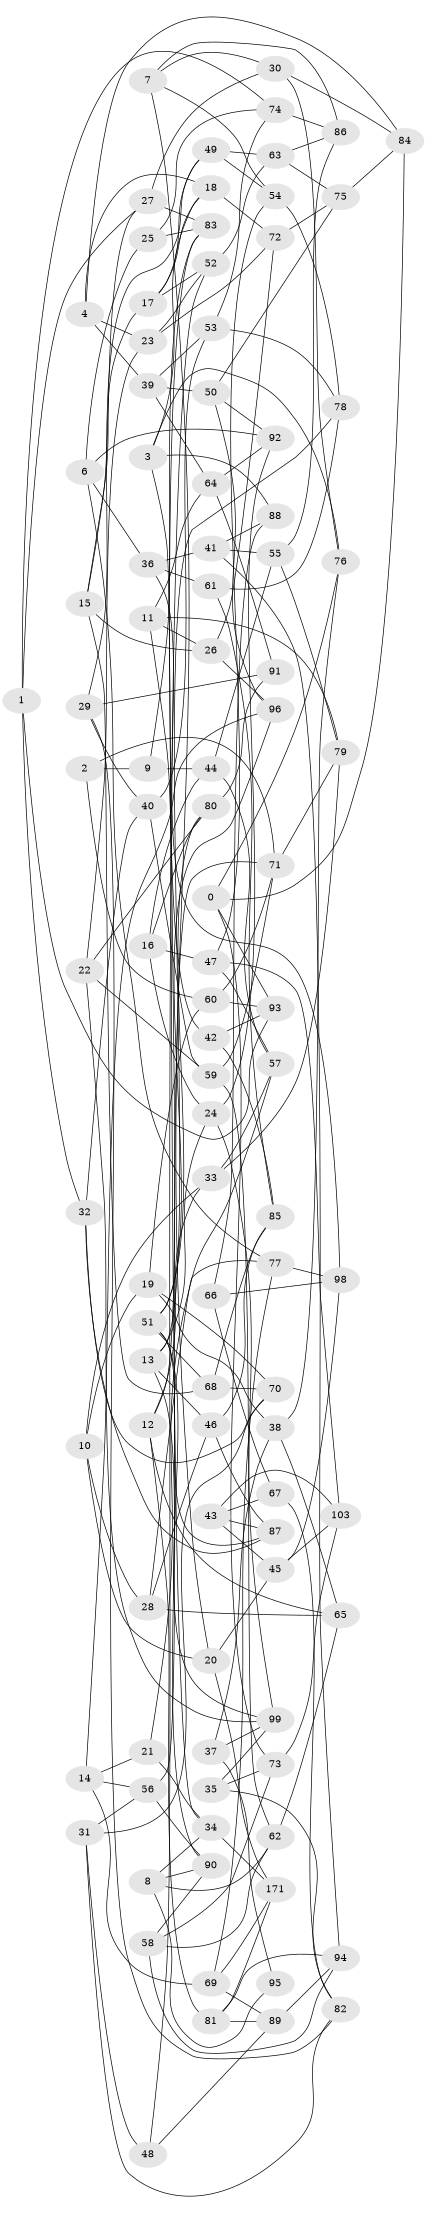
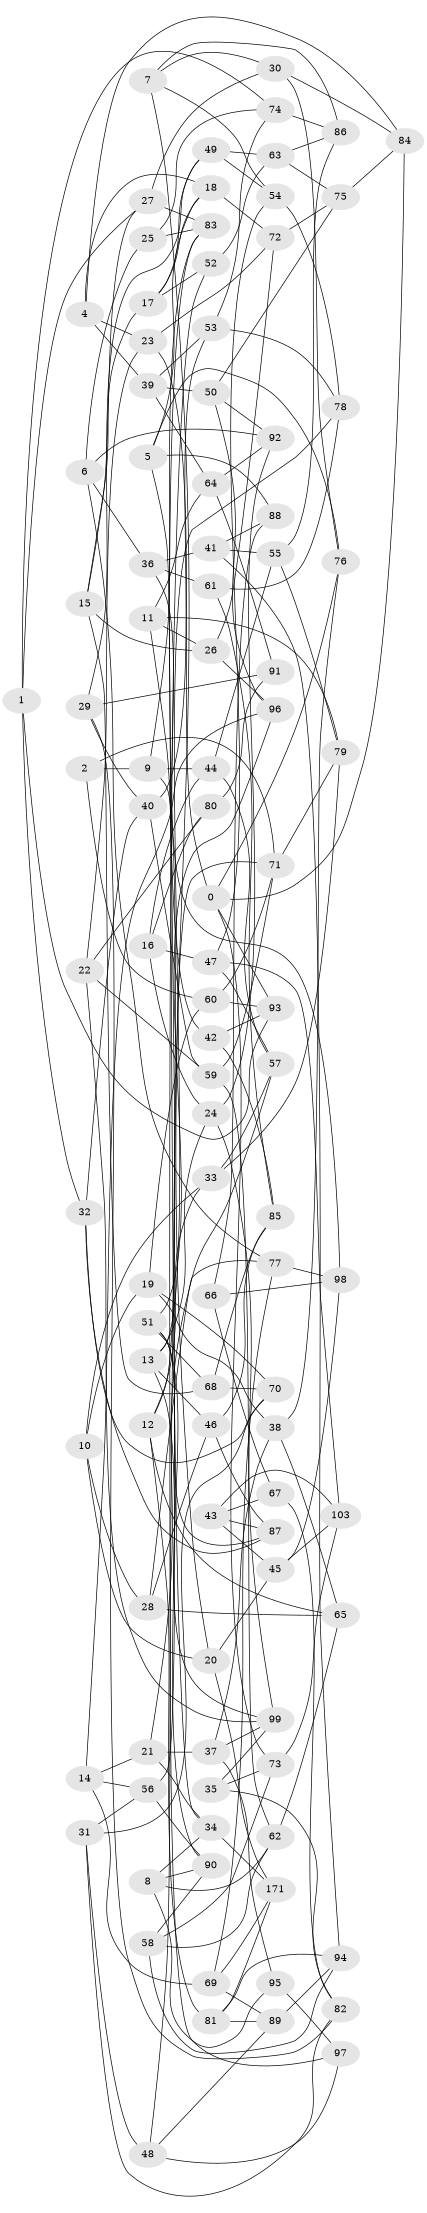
(188, 291) -> (187, 618)
(148, 457) -> (148, 457)
(181, 1065) -> none
none -> (180, 1752)
none -> (341, 2054)
